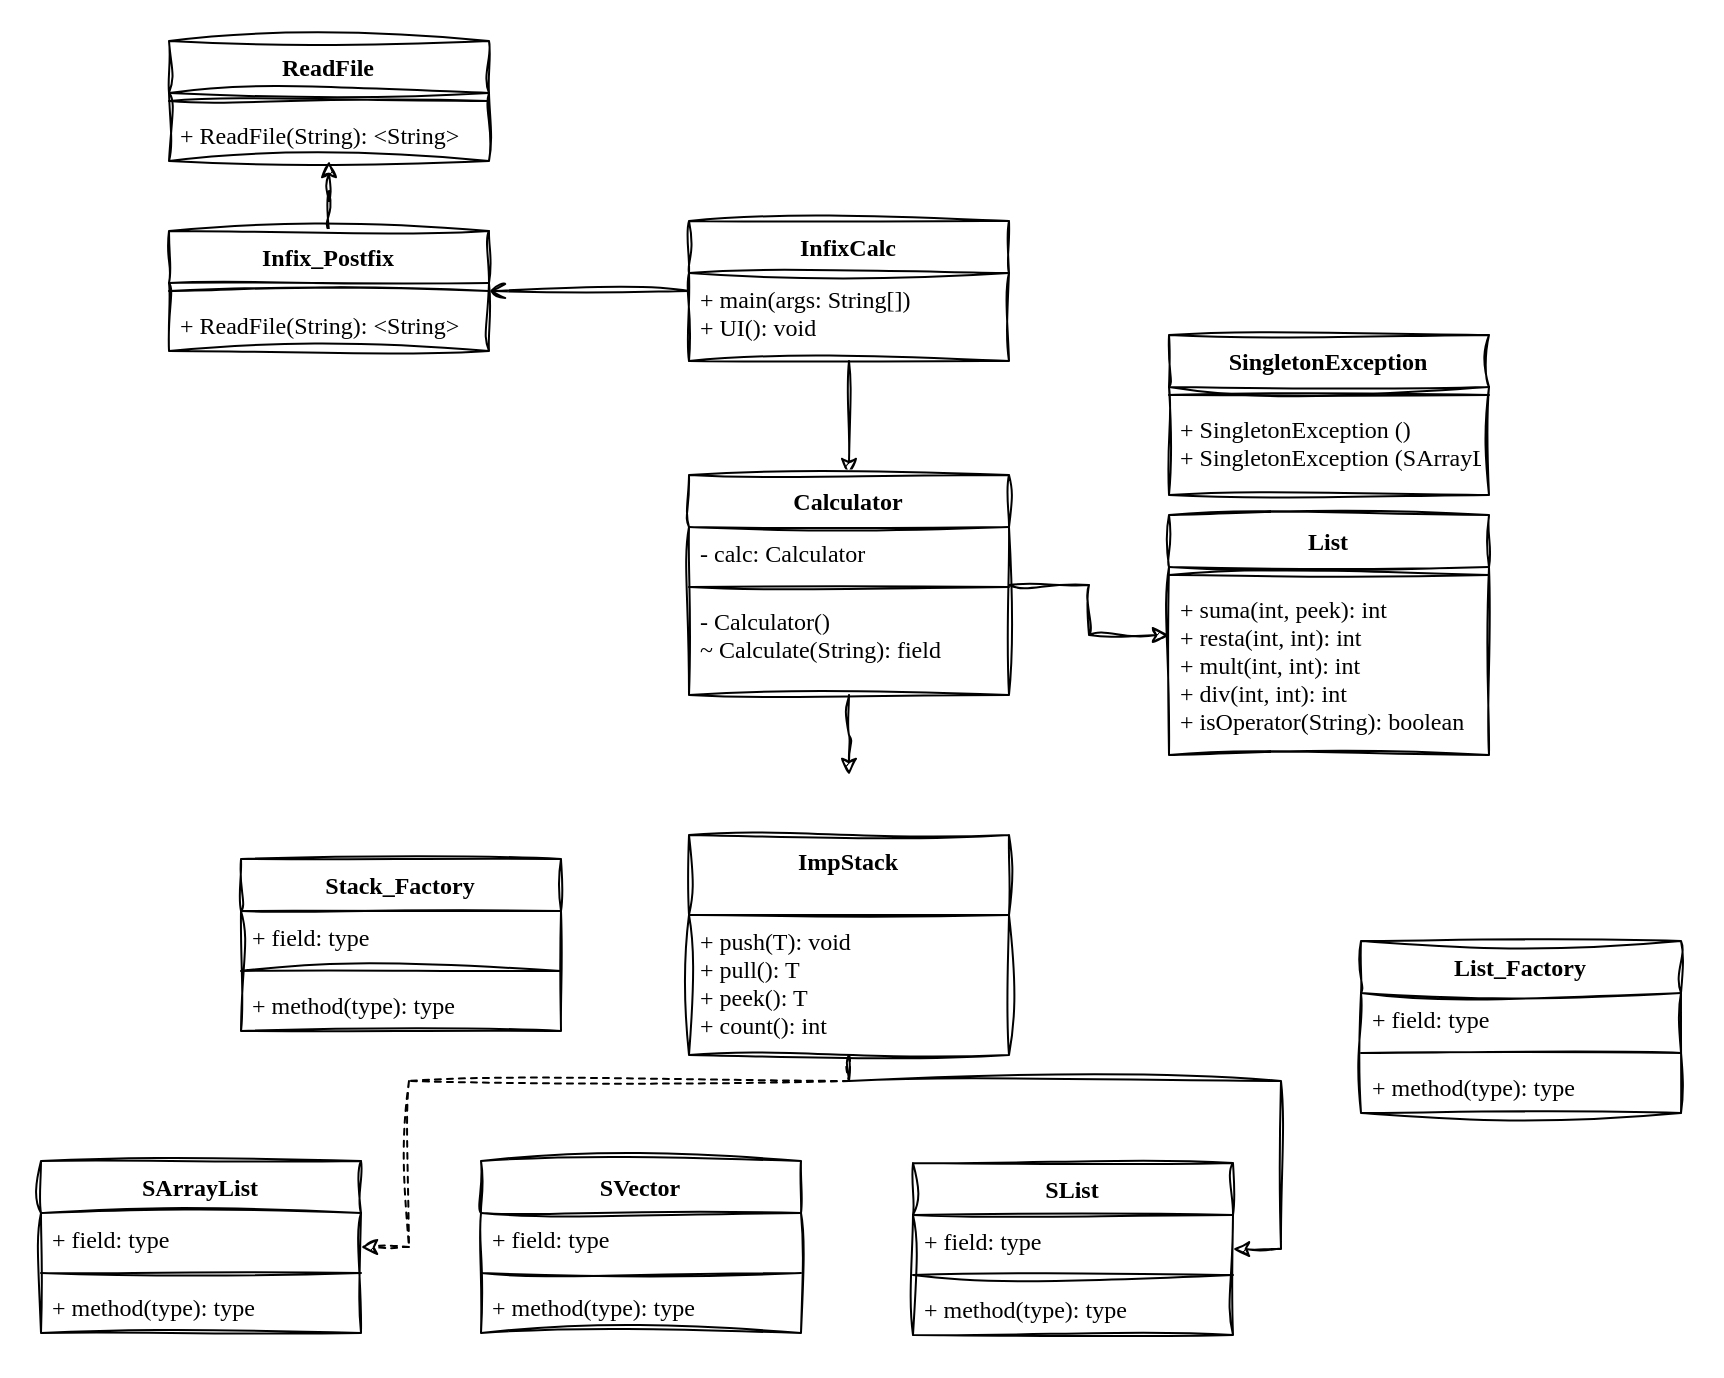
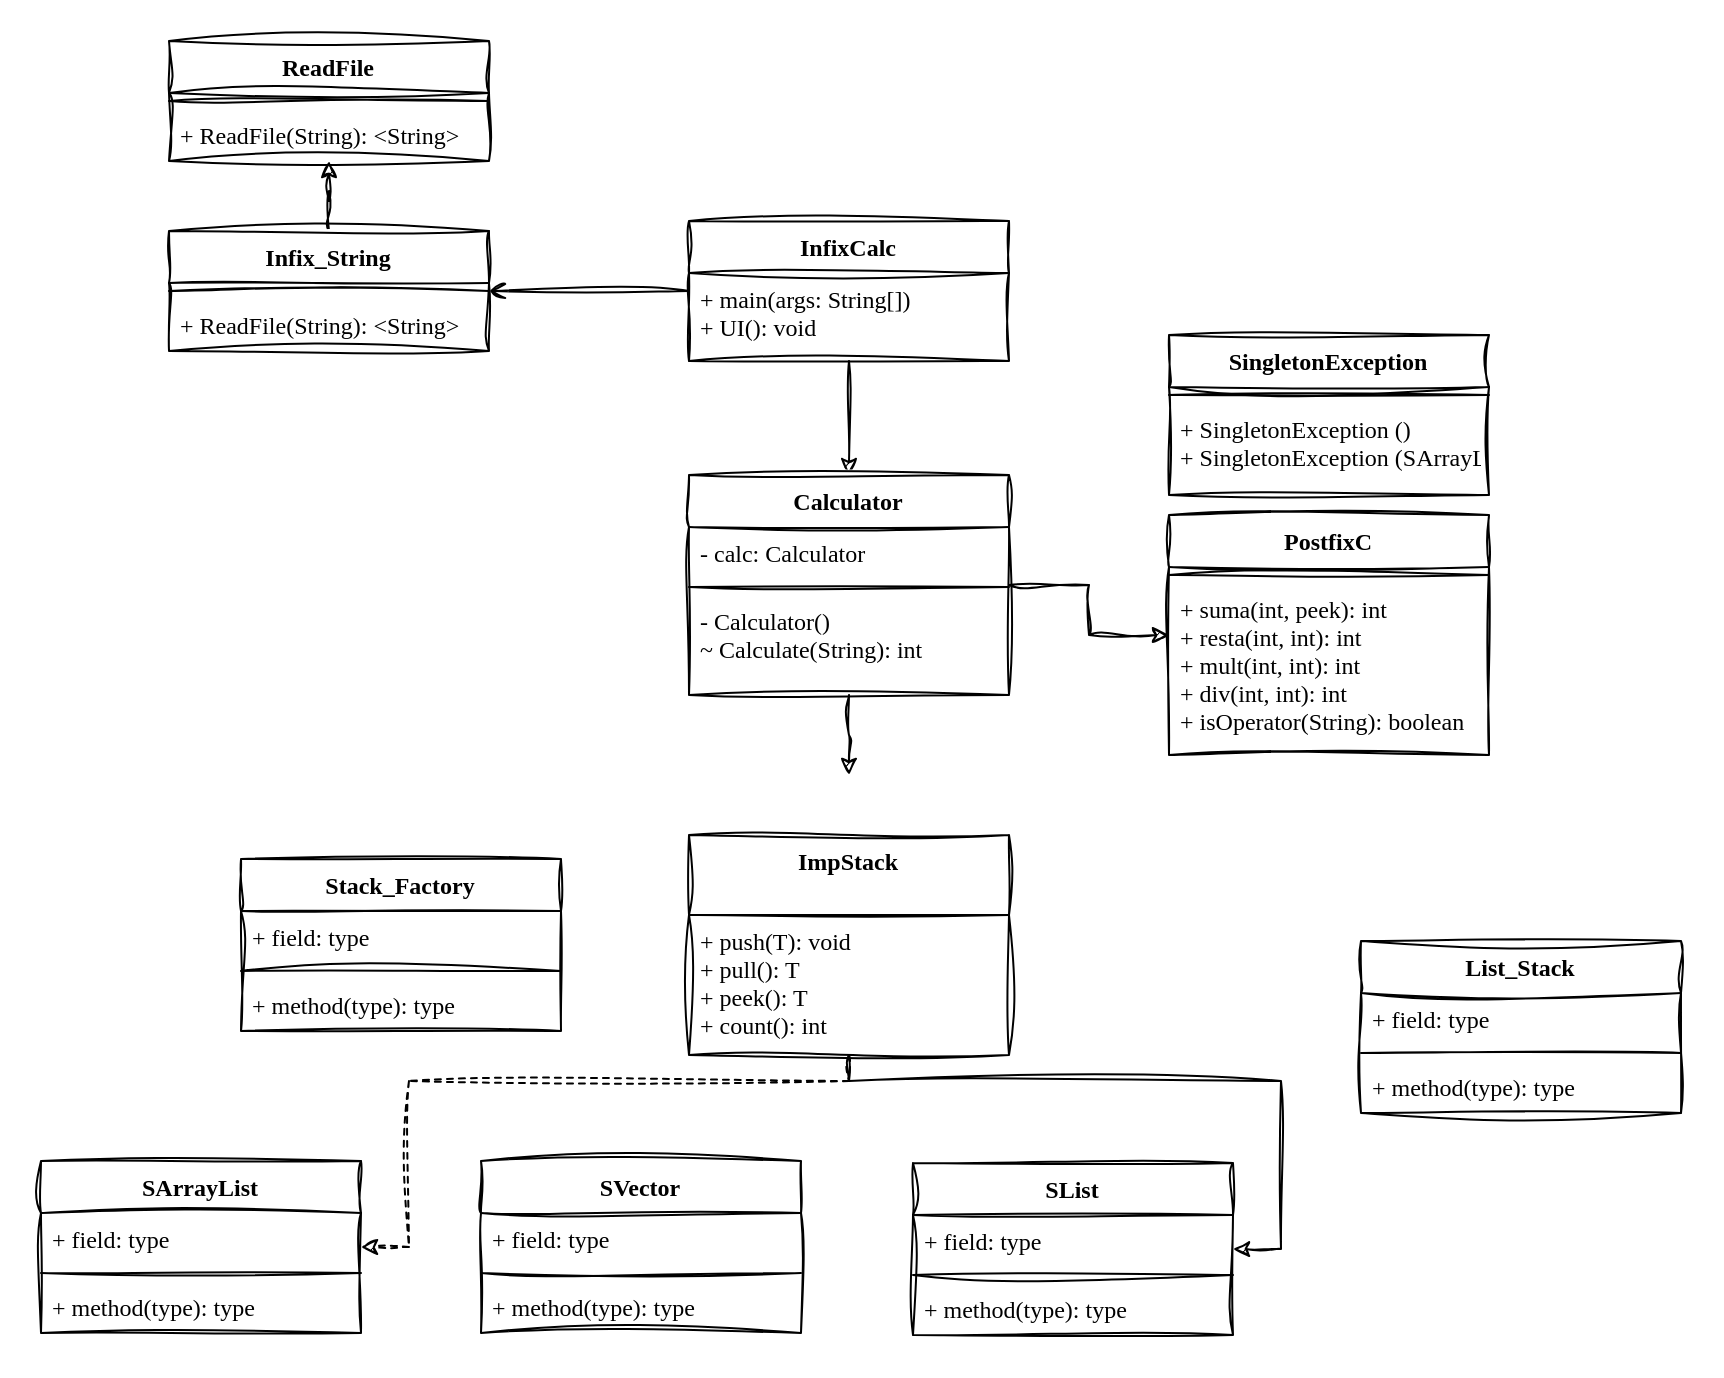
(328, 258) -> (328, 258)
(1328, 542) -> (1328, 542)
(785, 622) -> (785, 622)
(1520, 968) -> (1520, 968)
